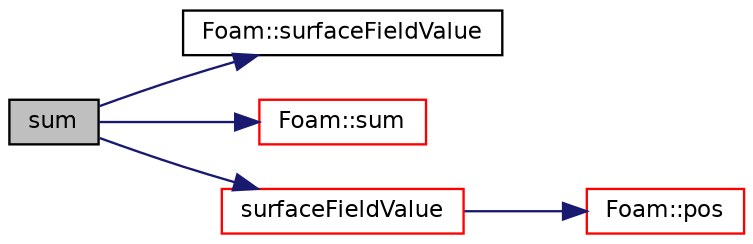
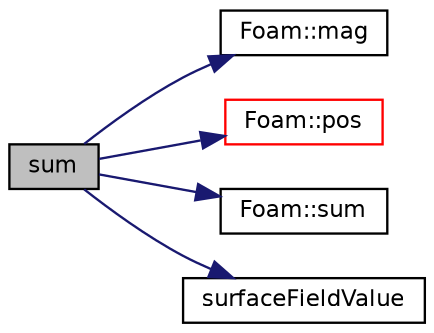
(343, 33) -> (304, 33)
(343, 122) -> (304, 211)
(343, 211) -> (304, 300)
(513, 211) -> (150, 150)
